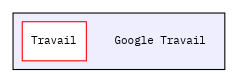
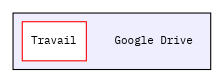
(161, 41) -> (154, 41)
